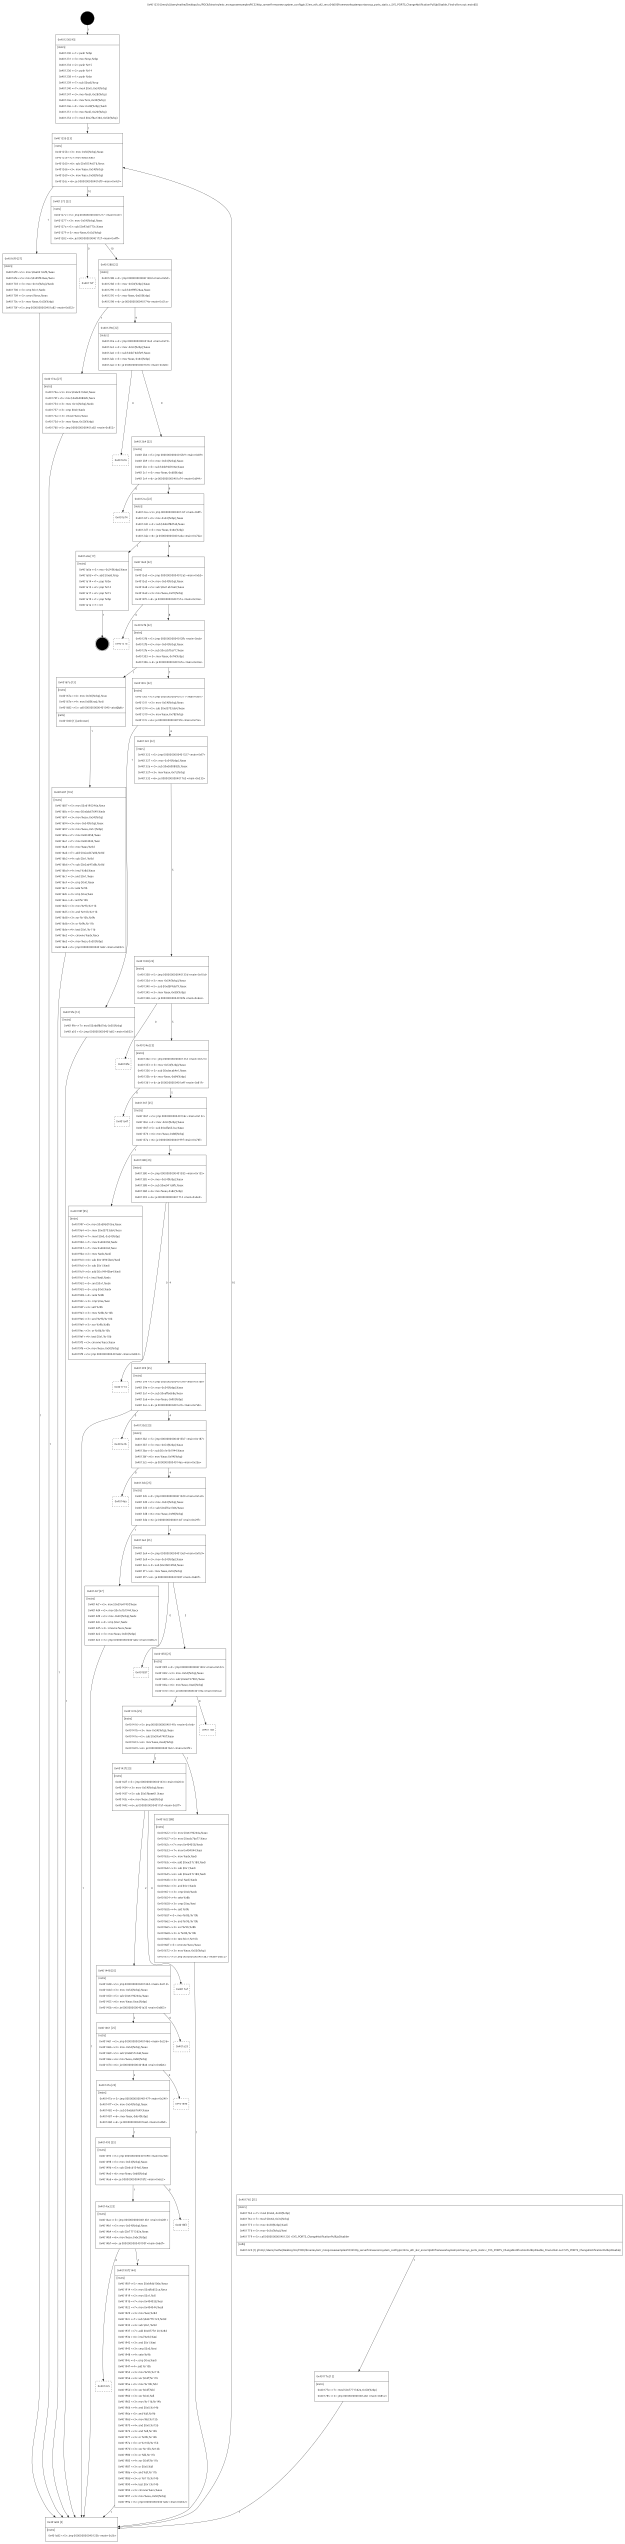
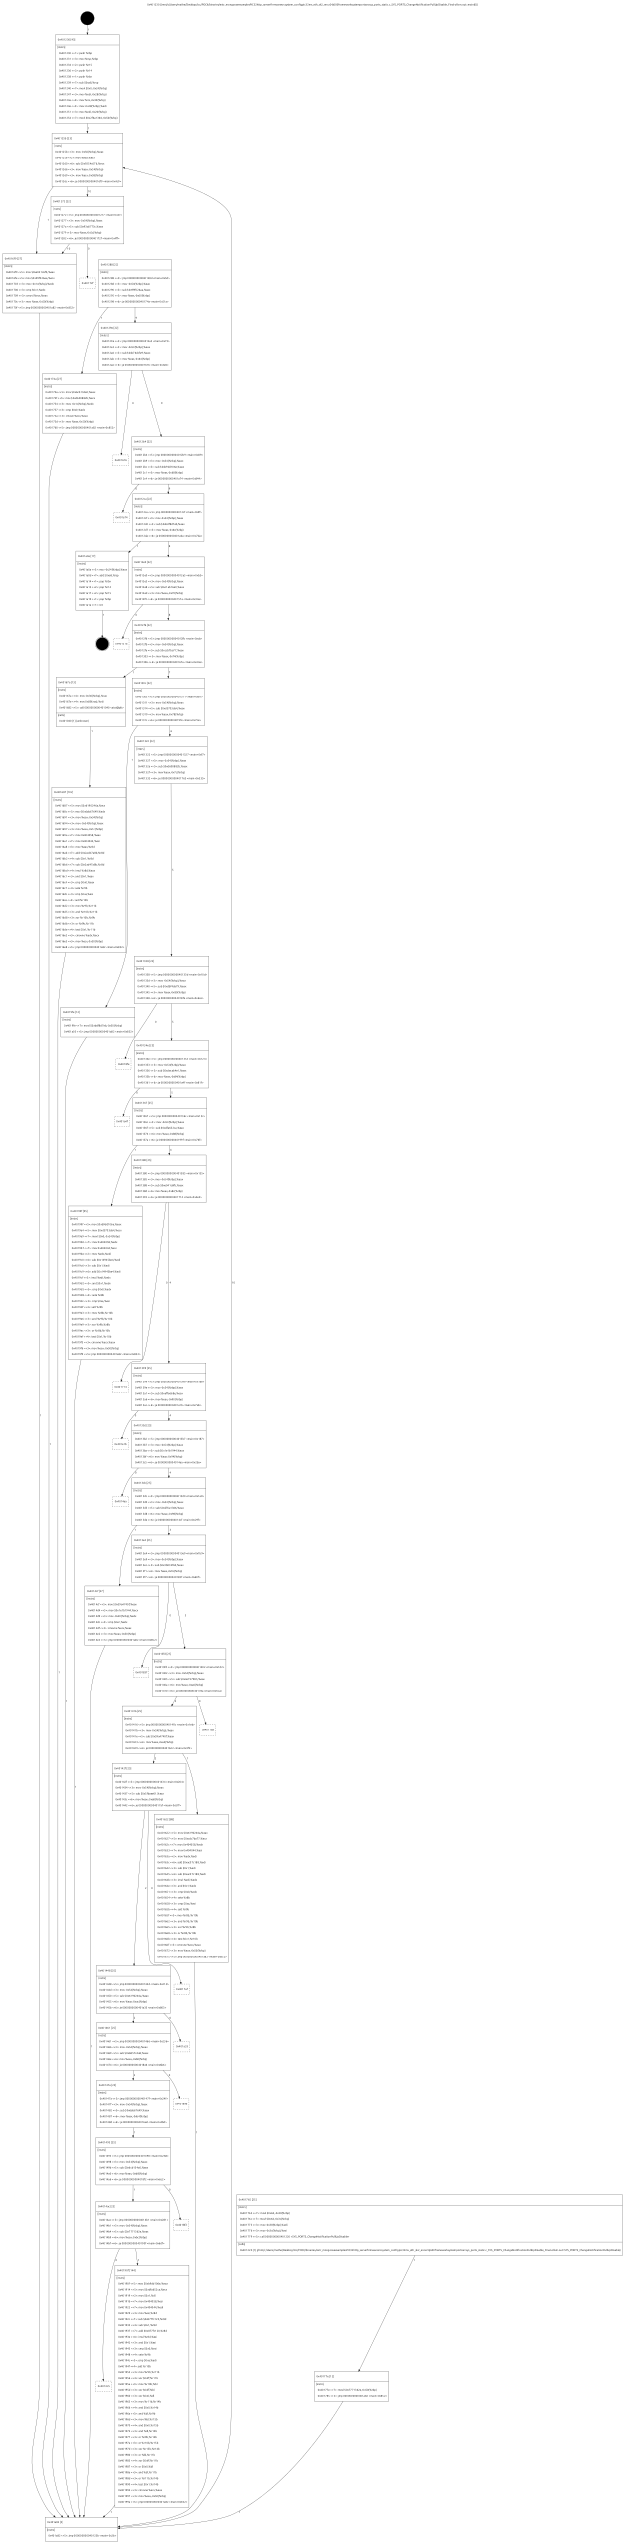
(111, 251) -> (66, 248)
(82, 1947) -> (74, 1937)
